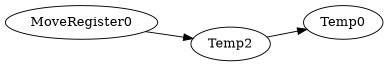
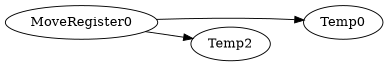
(282, 34) -> (226, 18)
